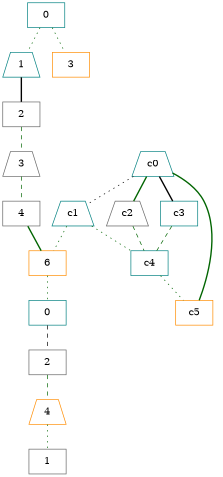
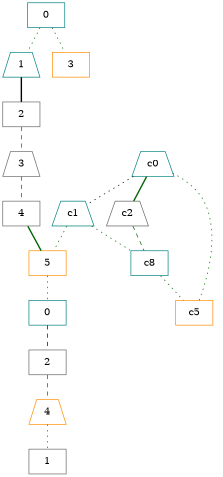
(179, 214) -> none
(211, 230) -> (211, 230)
(48, 263) -> (48, 263)
(149, 263) -> (149, 263)
